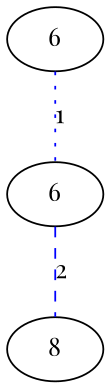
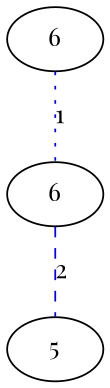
(55, 349) -> (55, 349)
